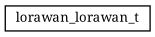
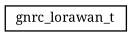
(78, 18) -> (66, 18)
